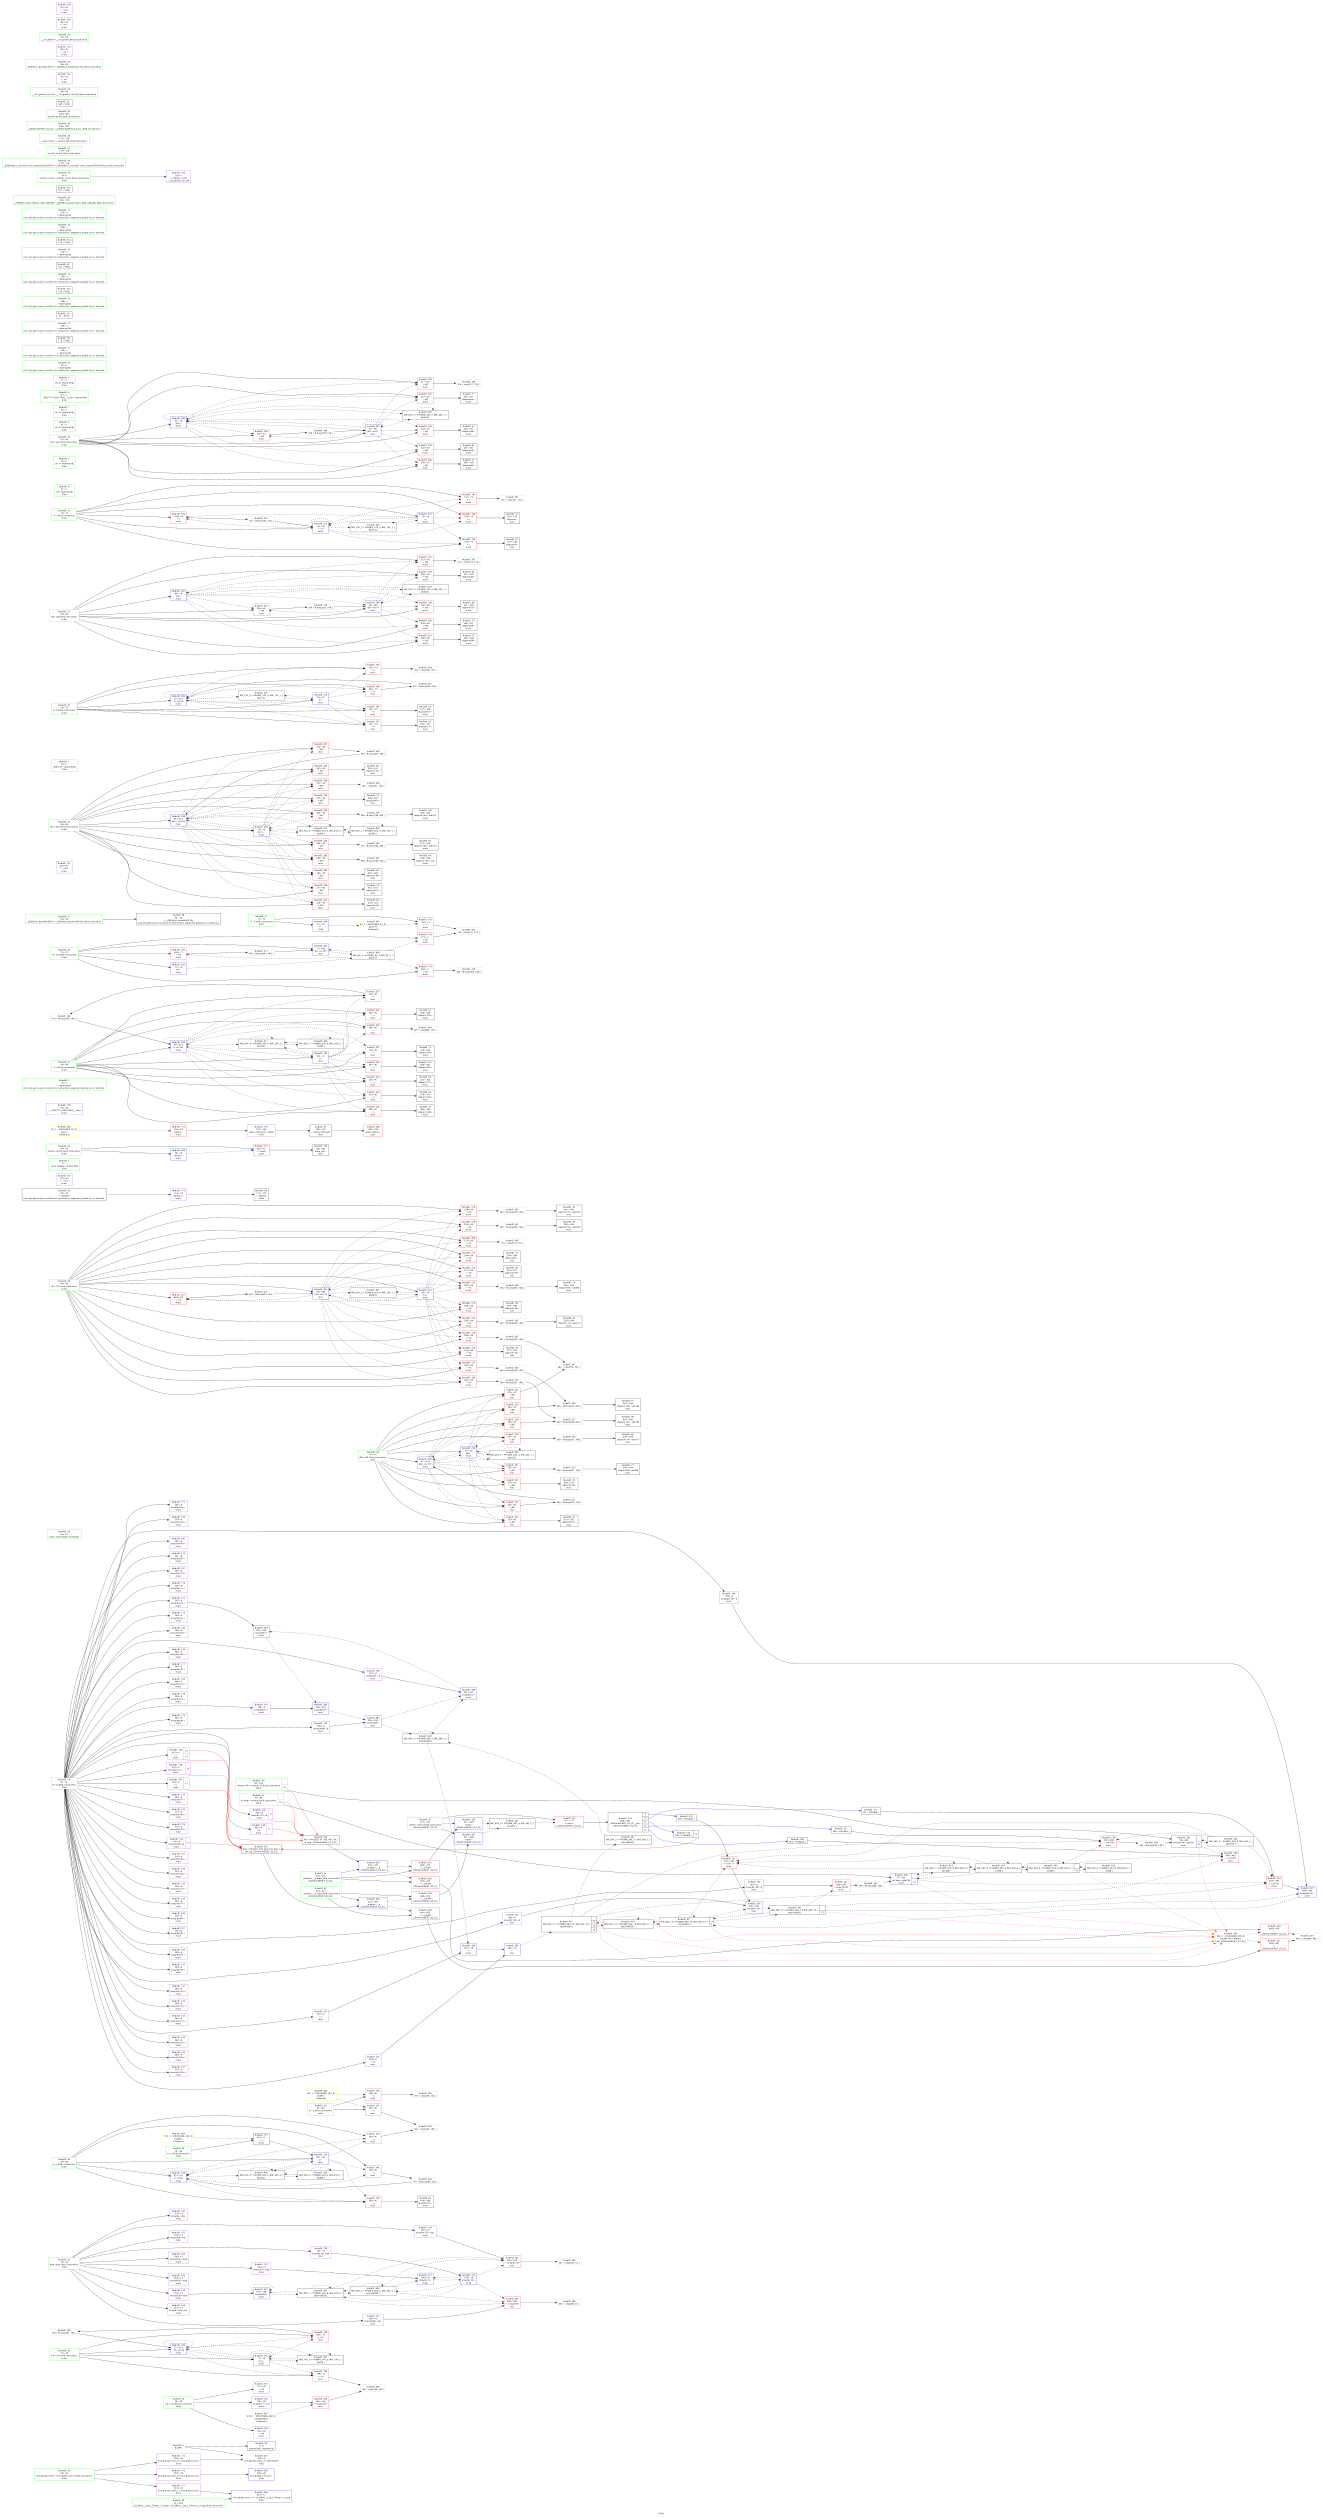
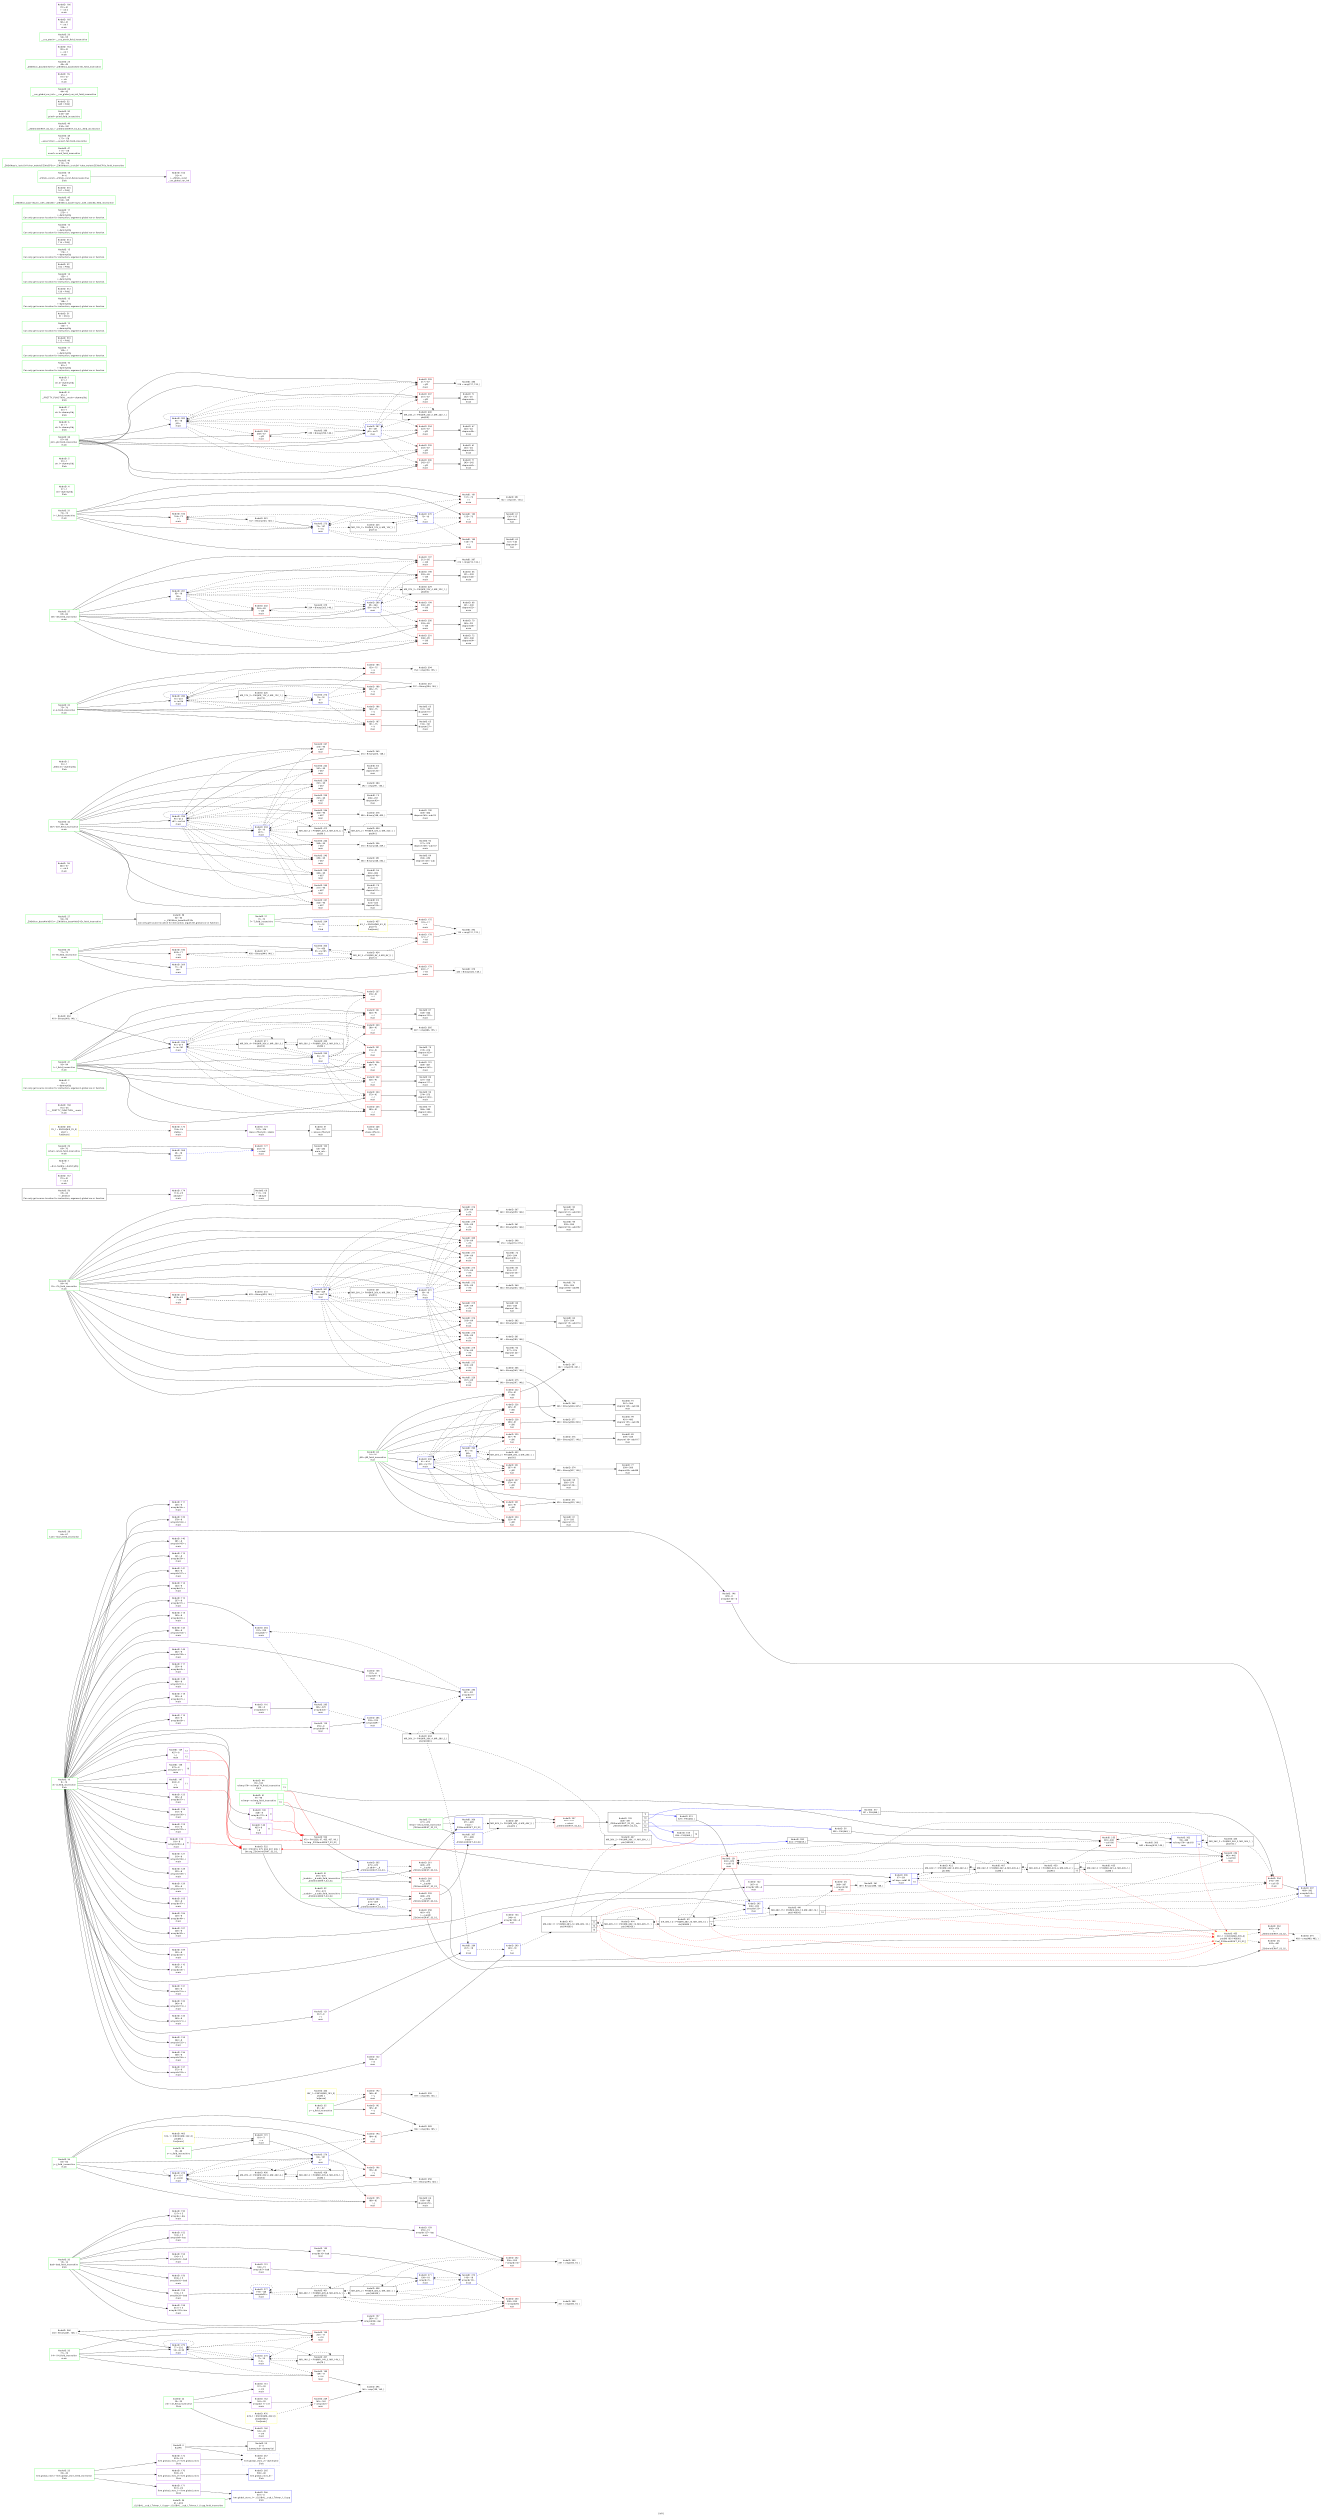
(349, 1898) -> none
(350, 2103) -> none
